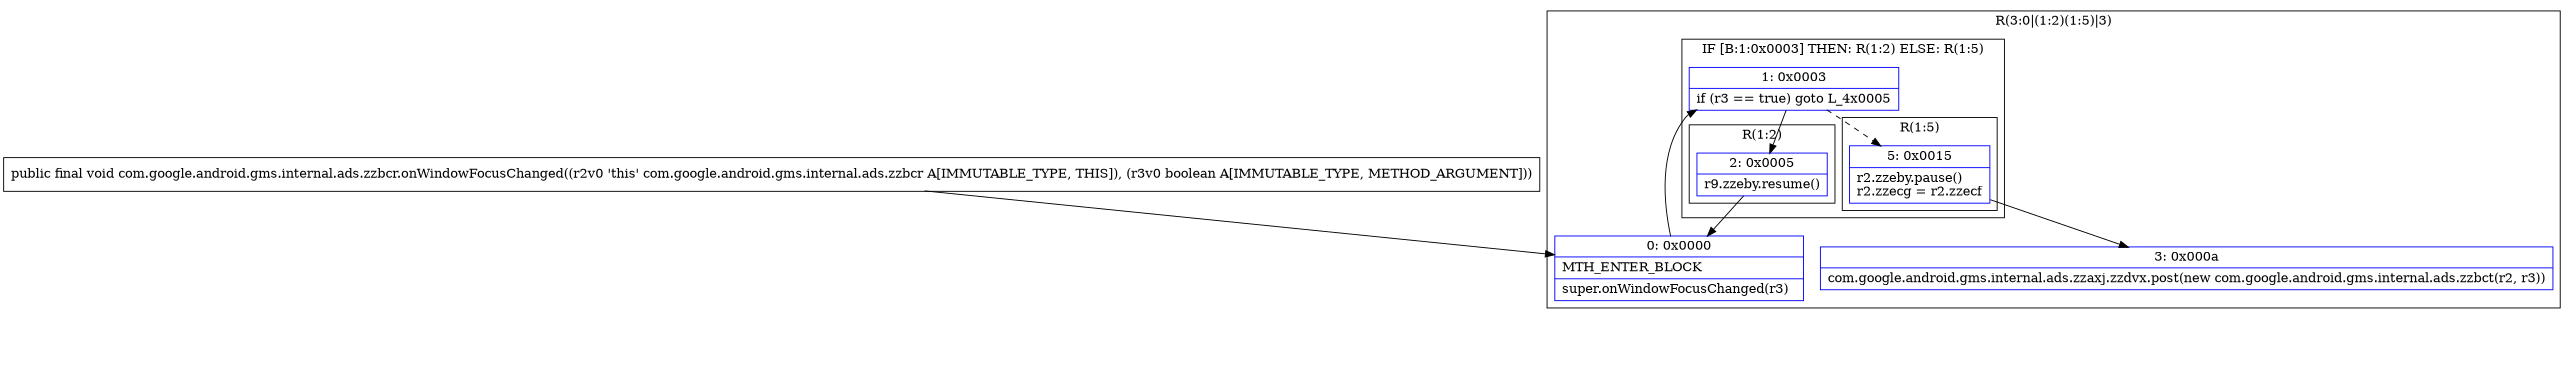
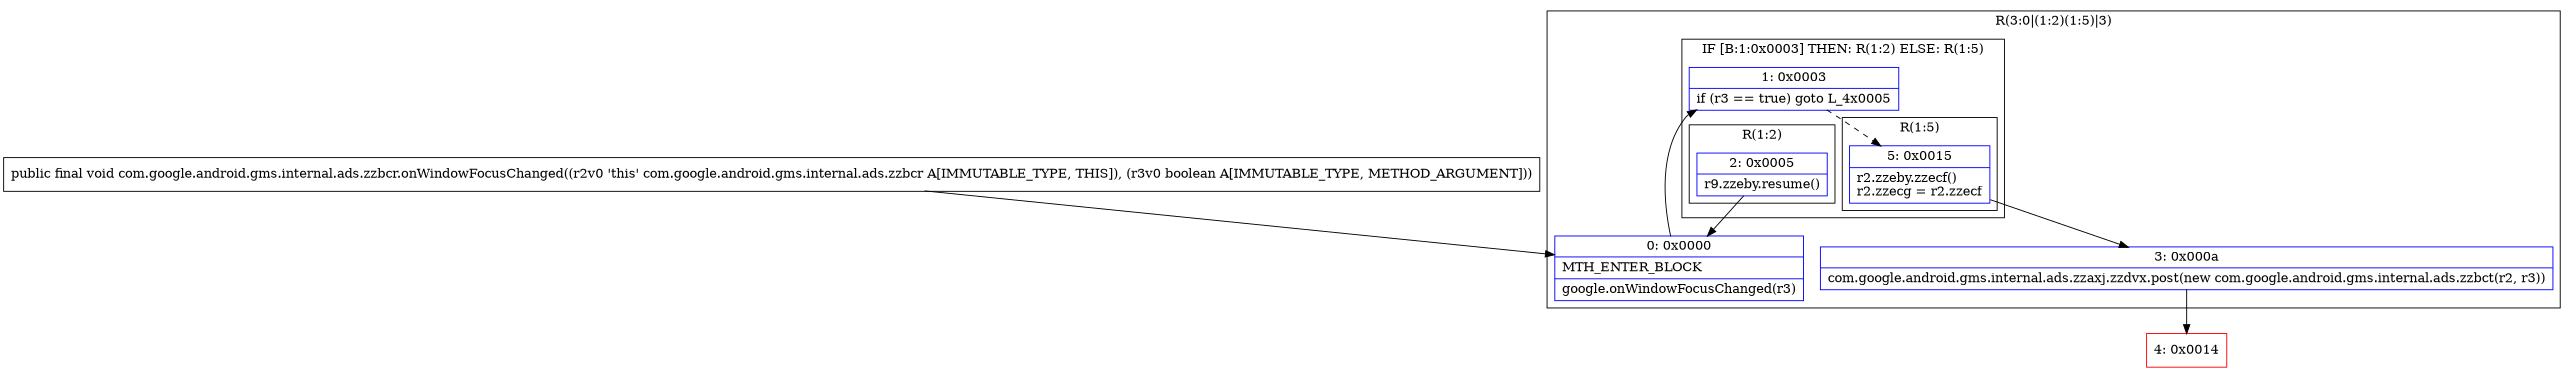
(1778, 131) -> none
(1910, 178) -> (1907, 178)
(1676, 289) -> (1679, 289)
none -> (2187, 350)
